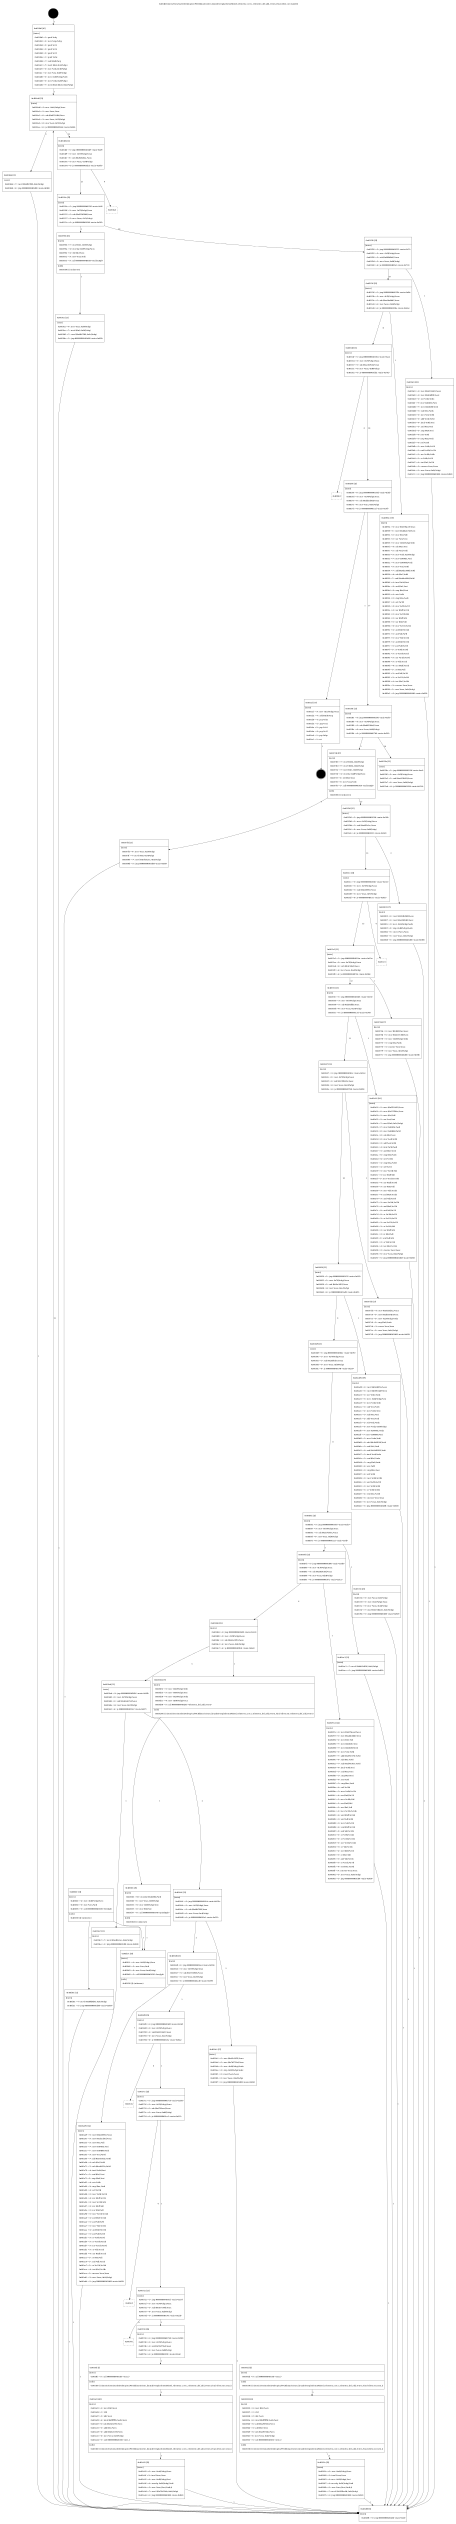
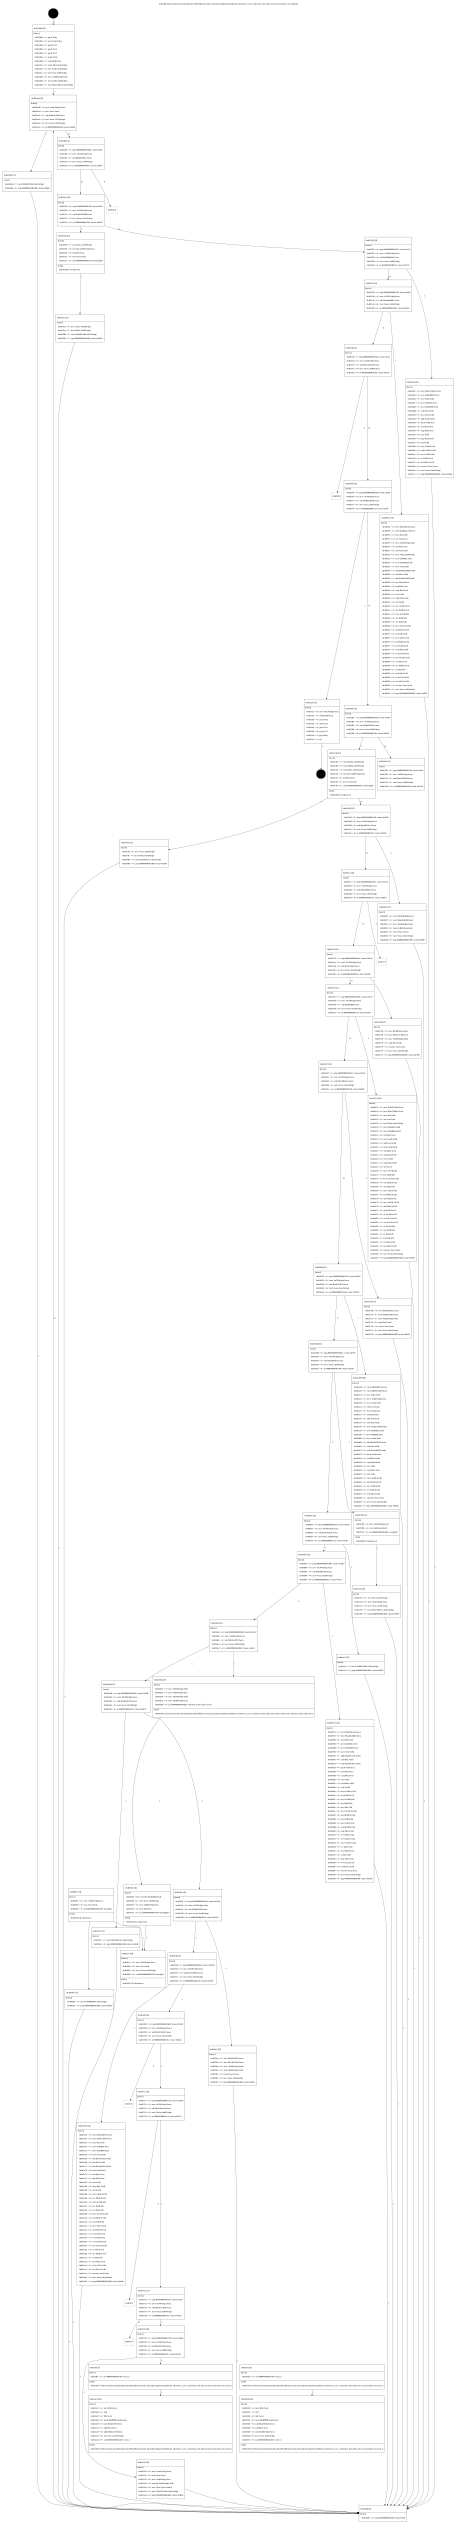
none -> (376, 1528)
(160, 2455) -> (83, 2411)
(340, 2479) -> none
